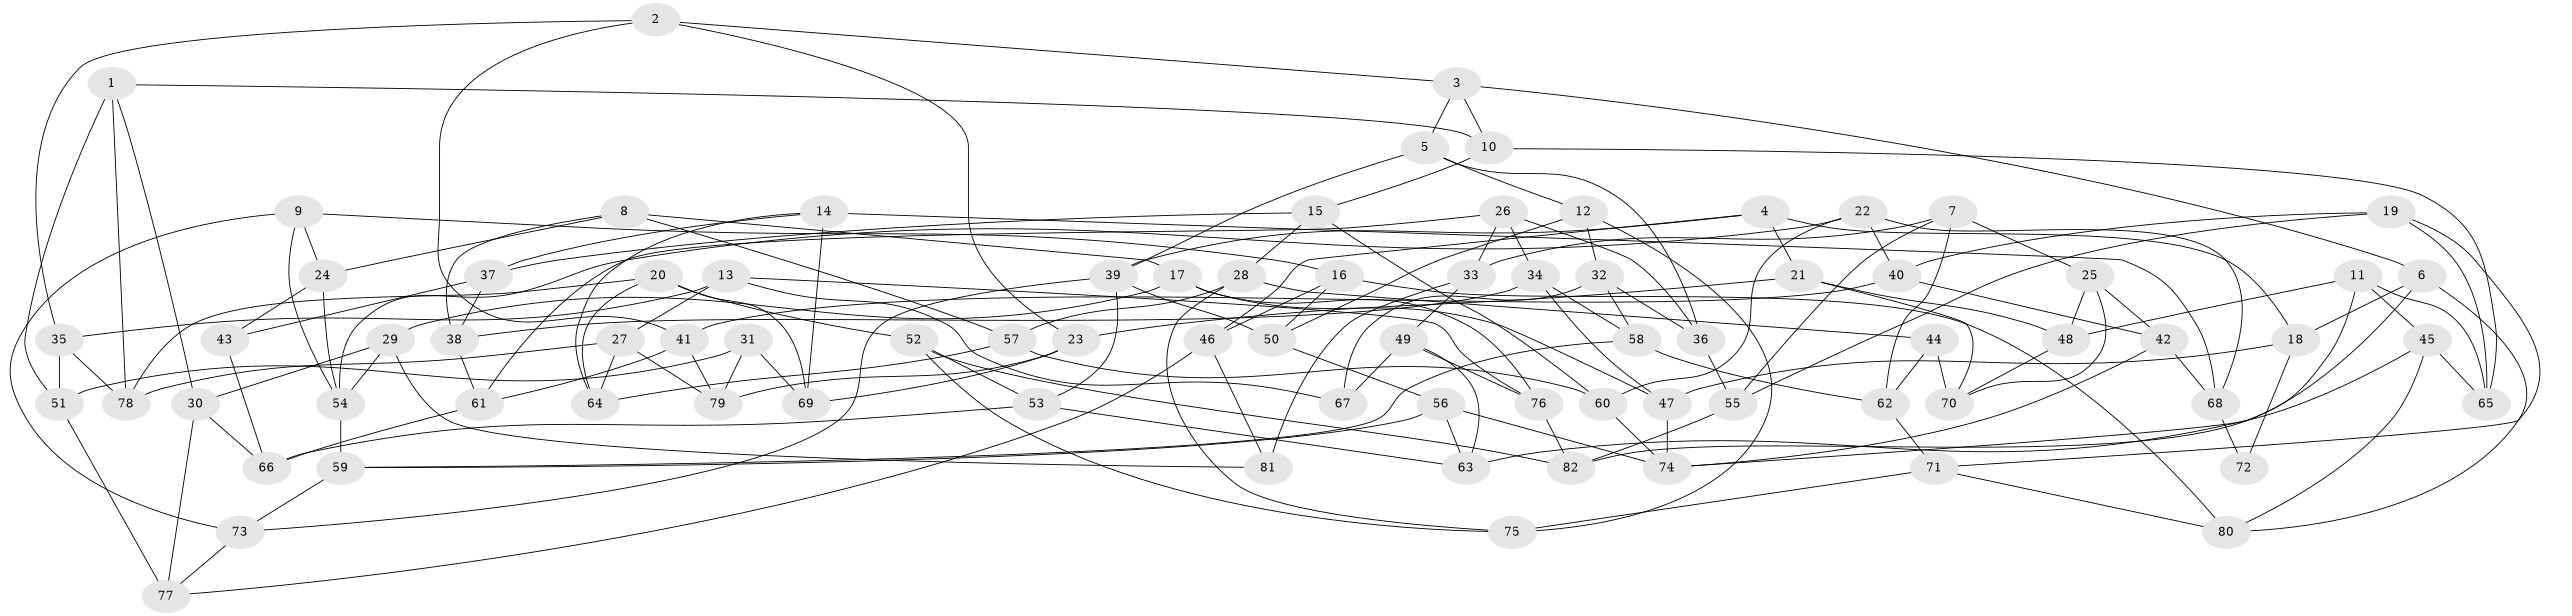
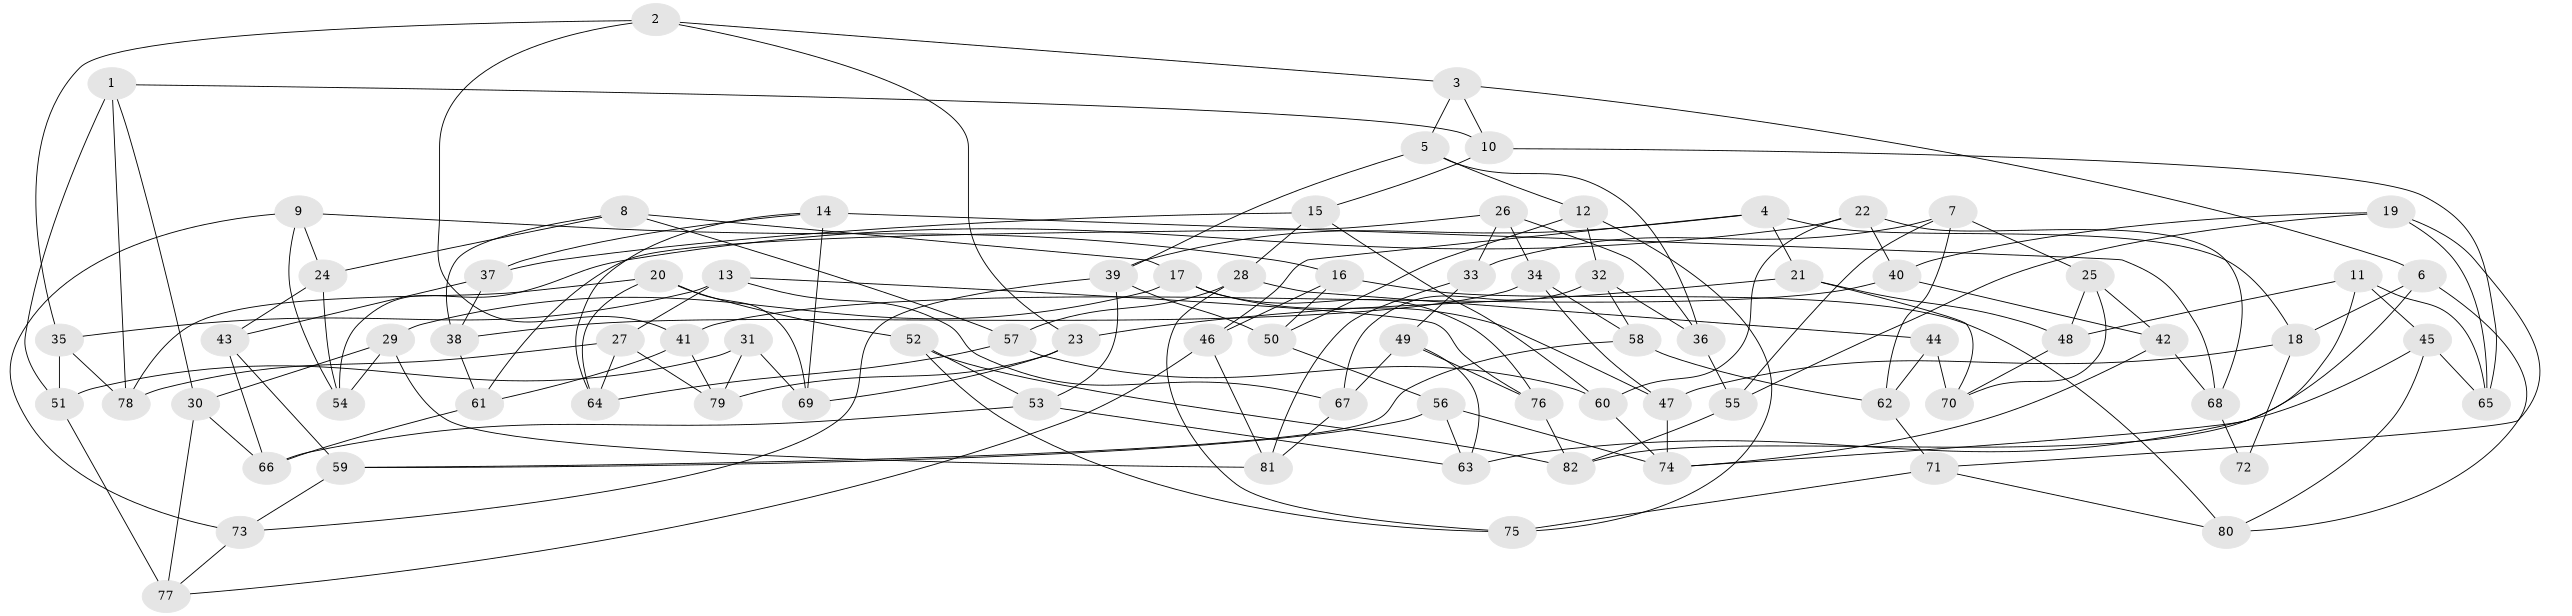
(341, 436) -> (283, 404)
none -> (1306, 436)
